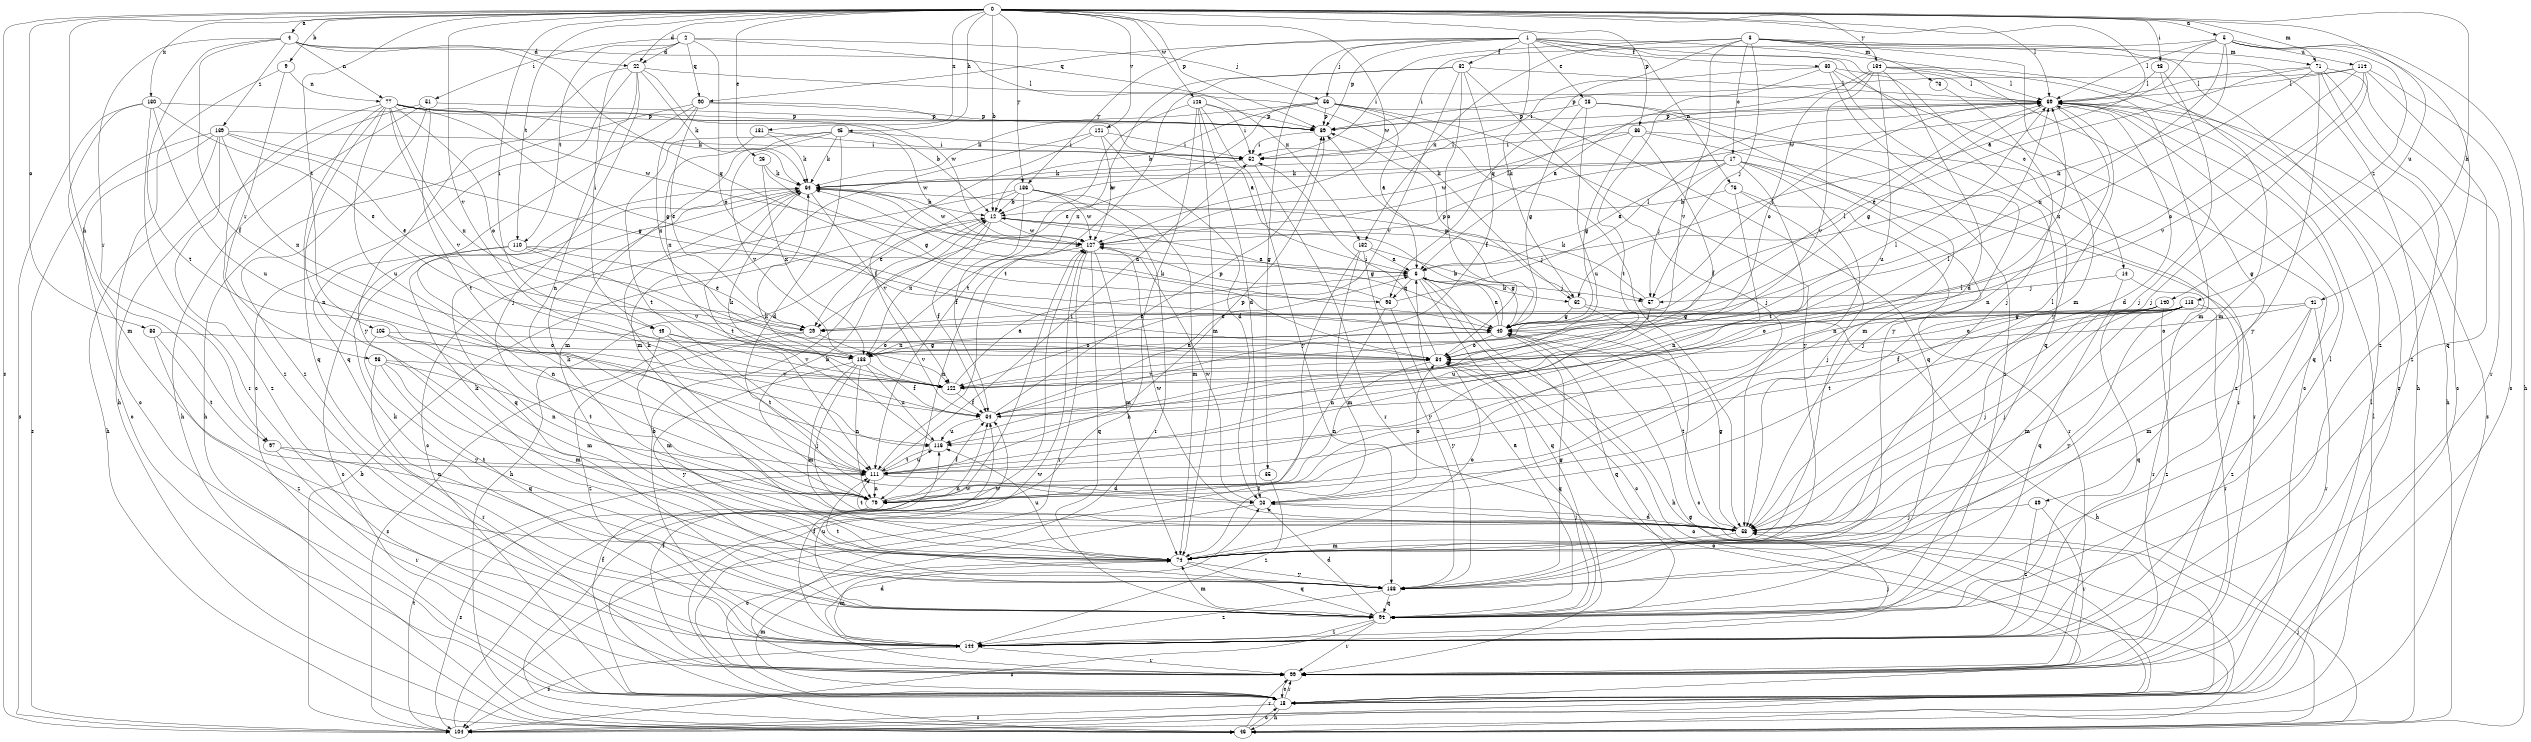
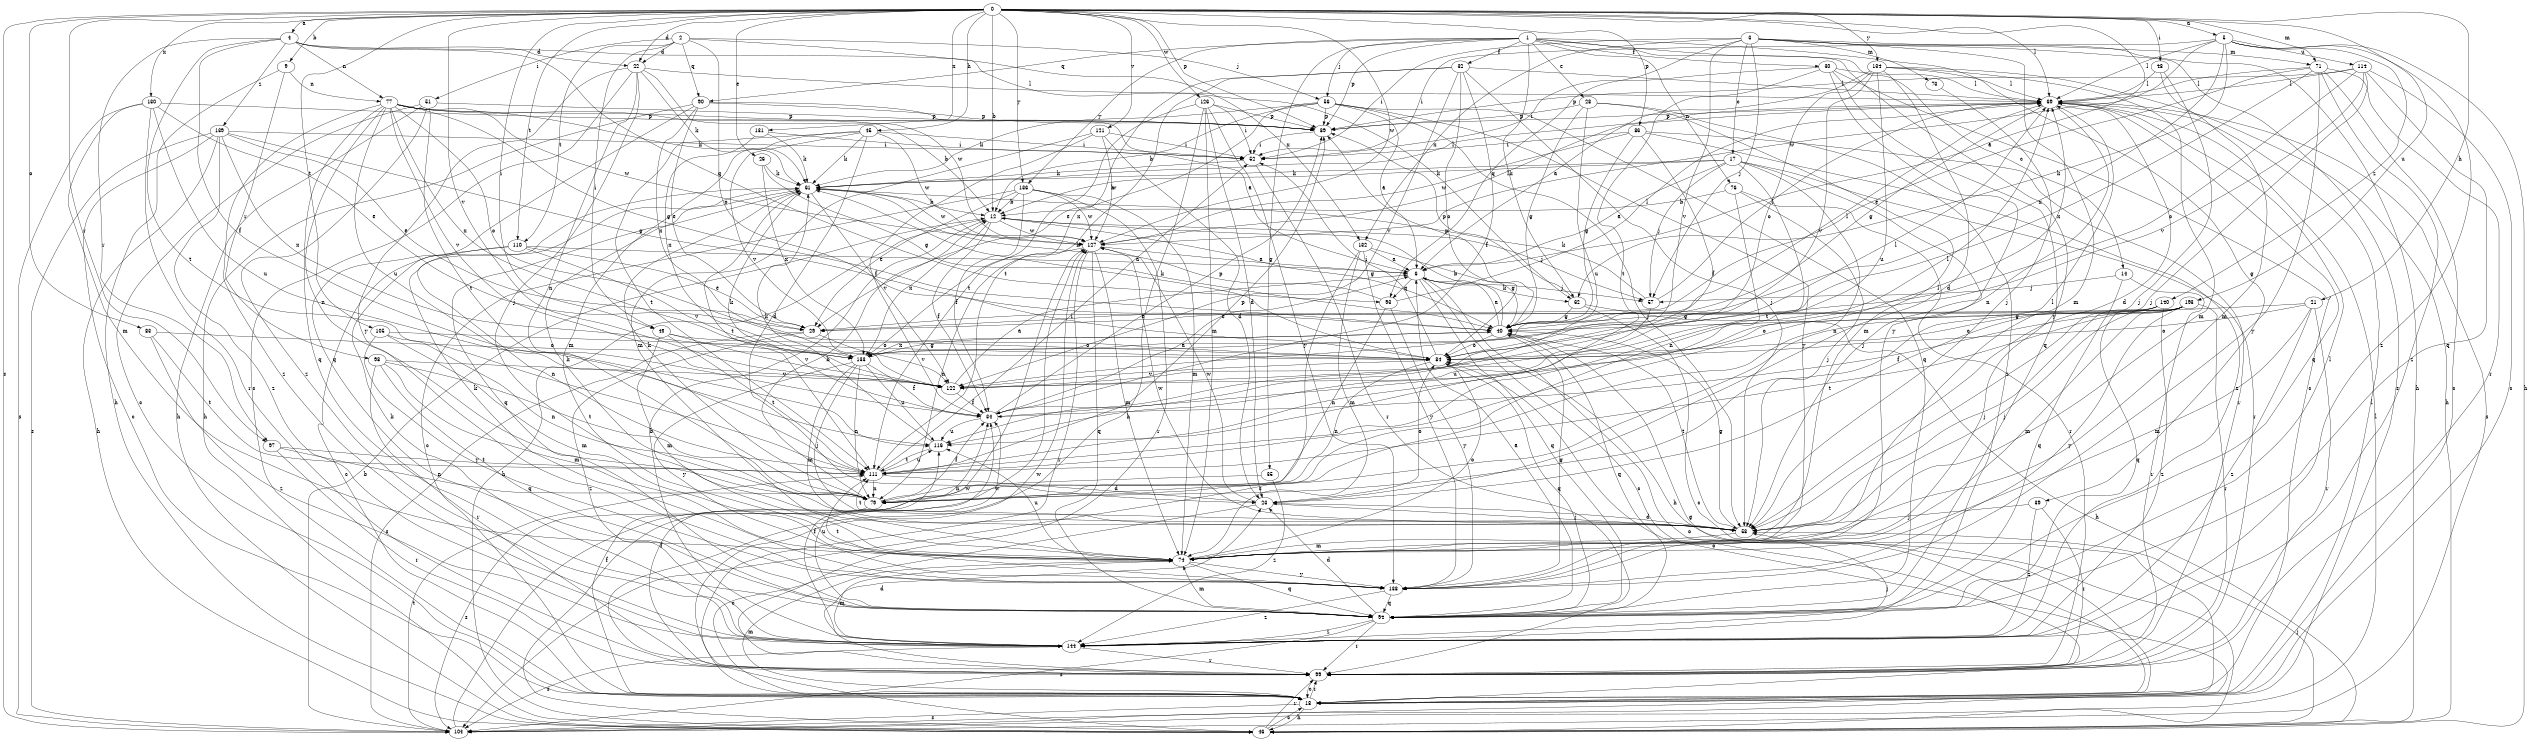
(808, 188) -> (808, 188)
(85, 231) -> (84, 231)
(2189, 303) -> (2189, 303)
(2314, 303) -> (2314, 303)
